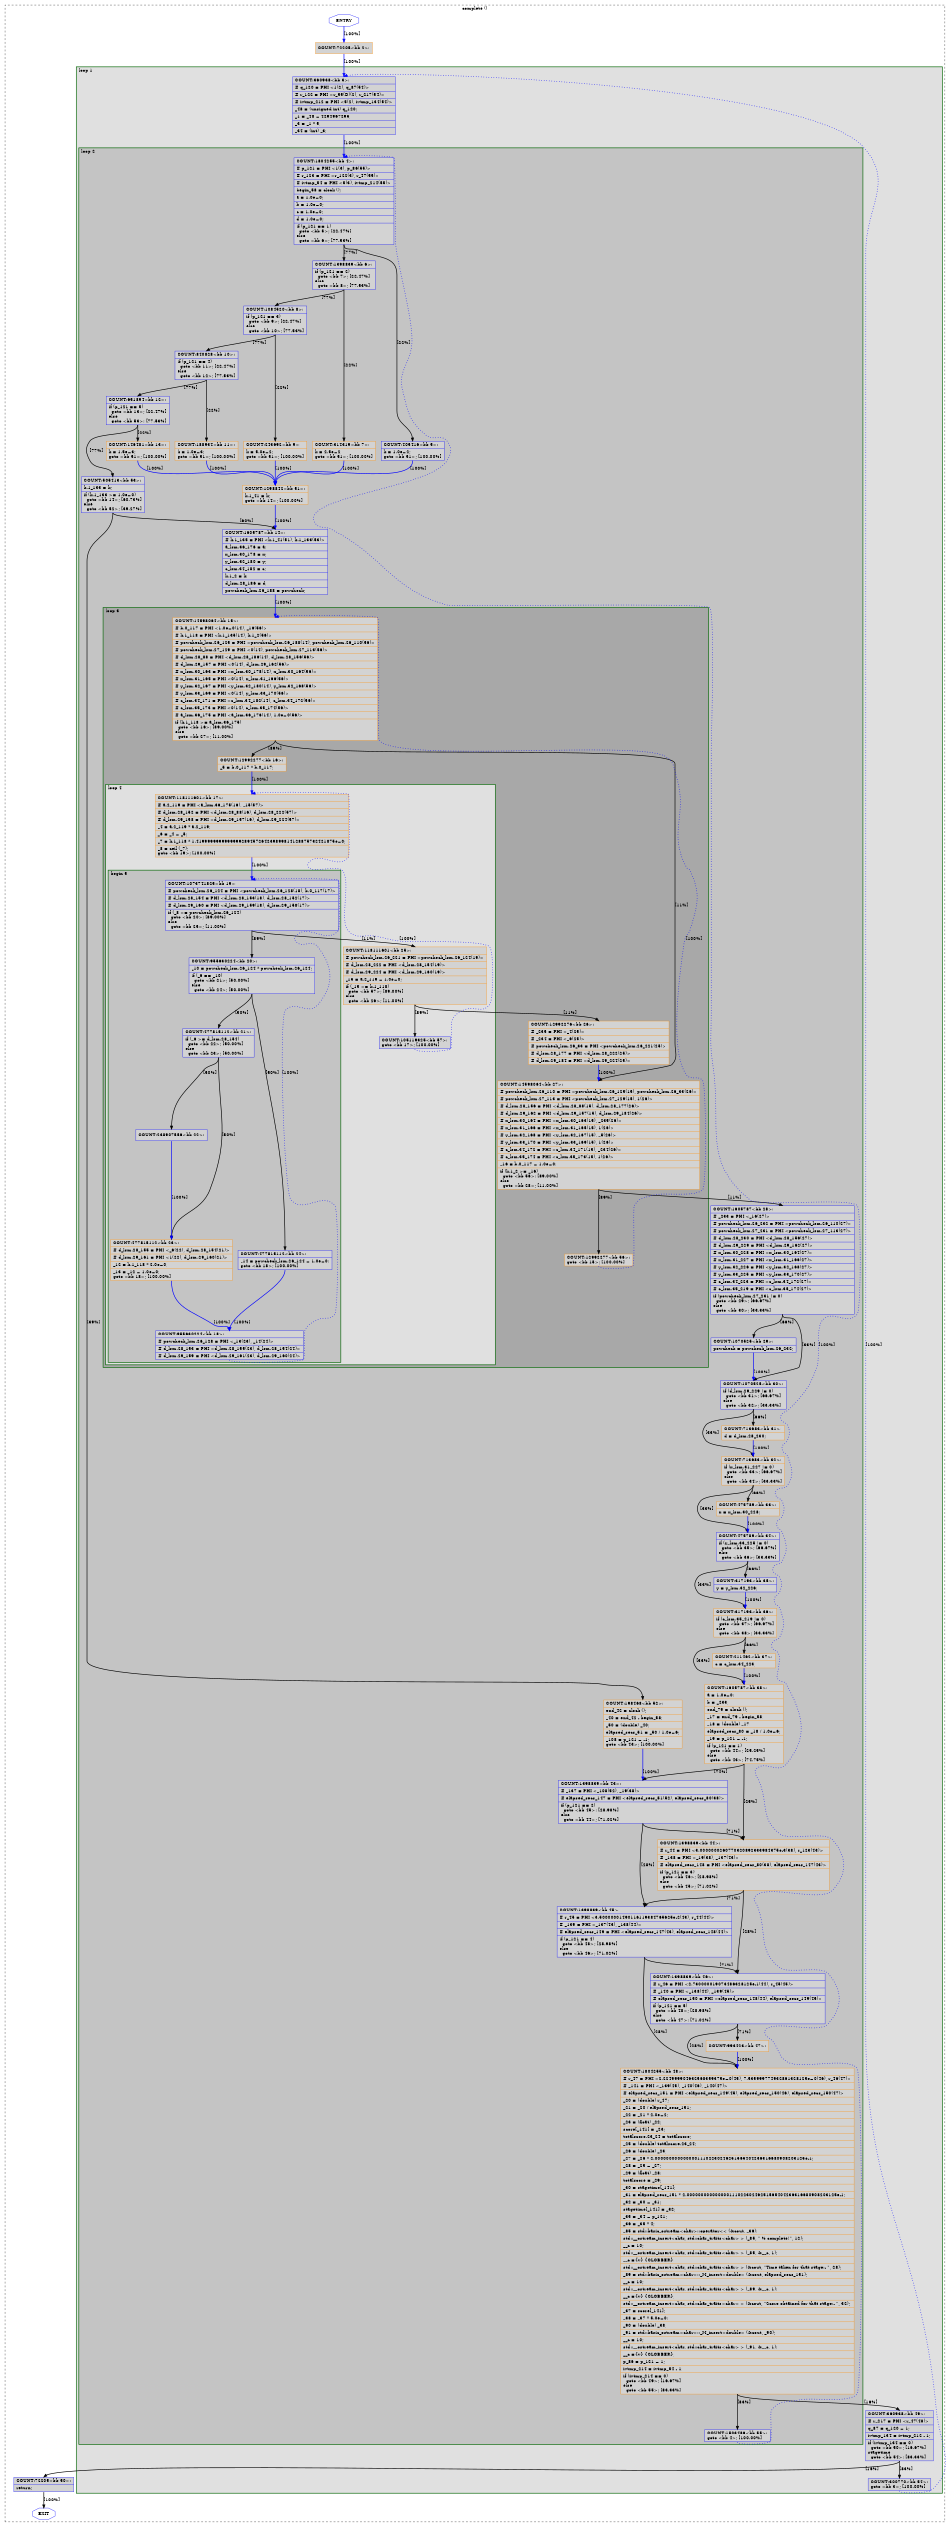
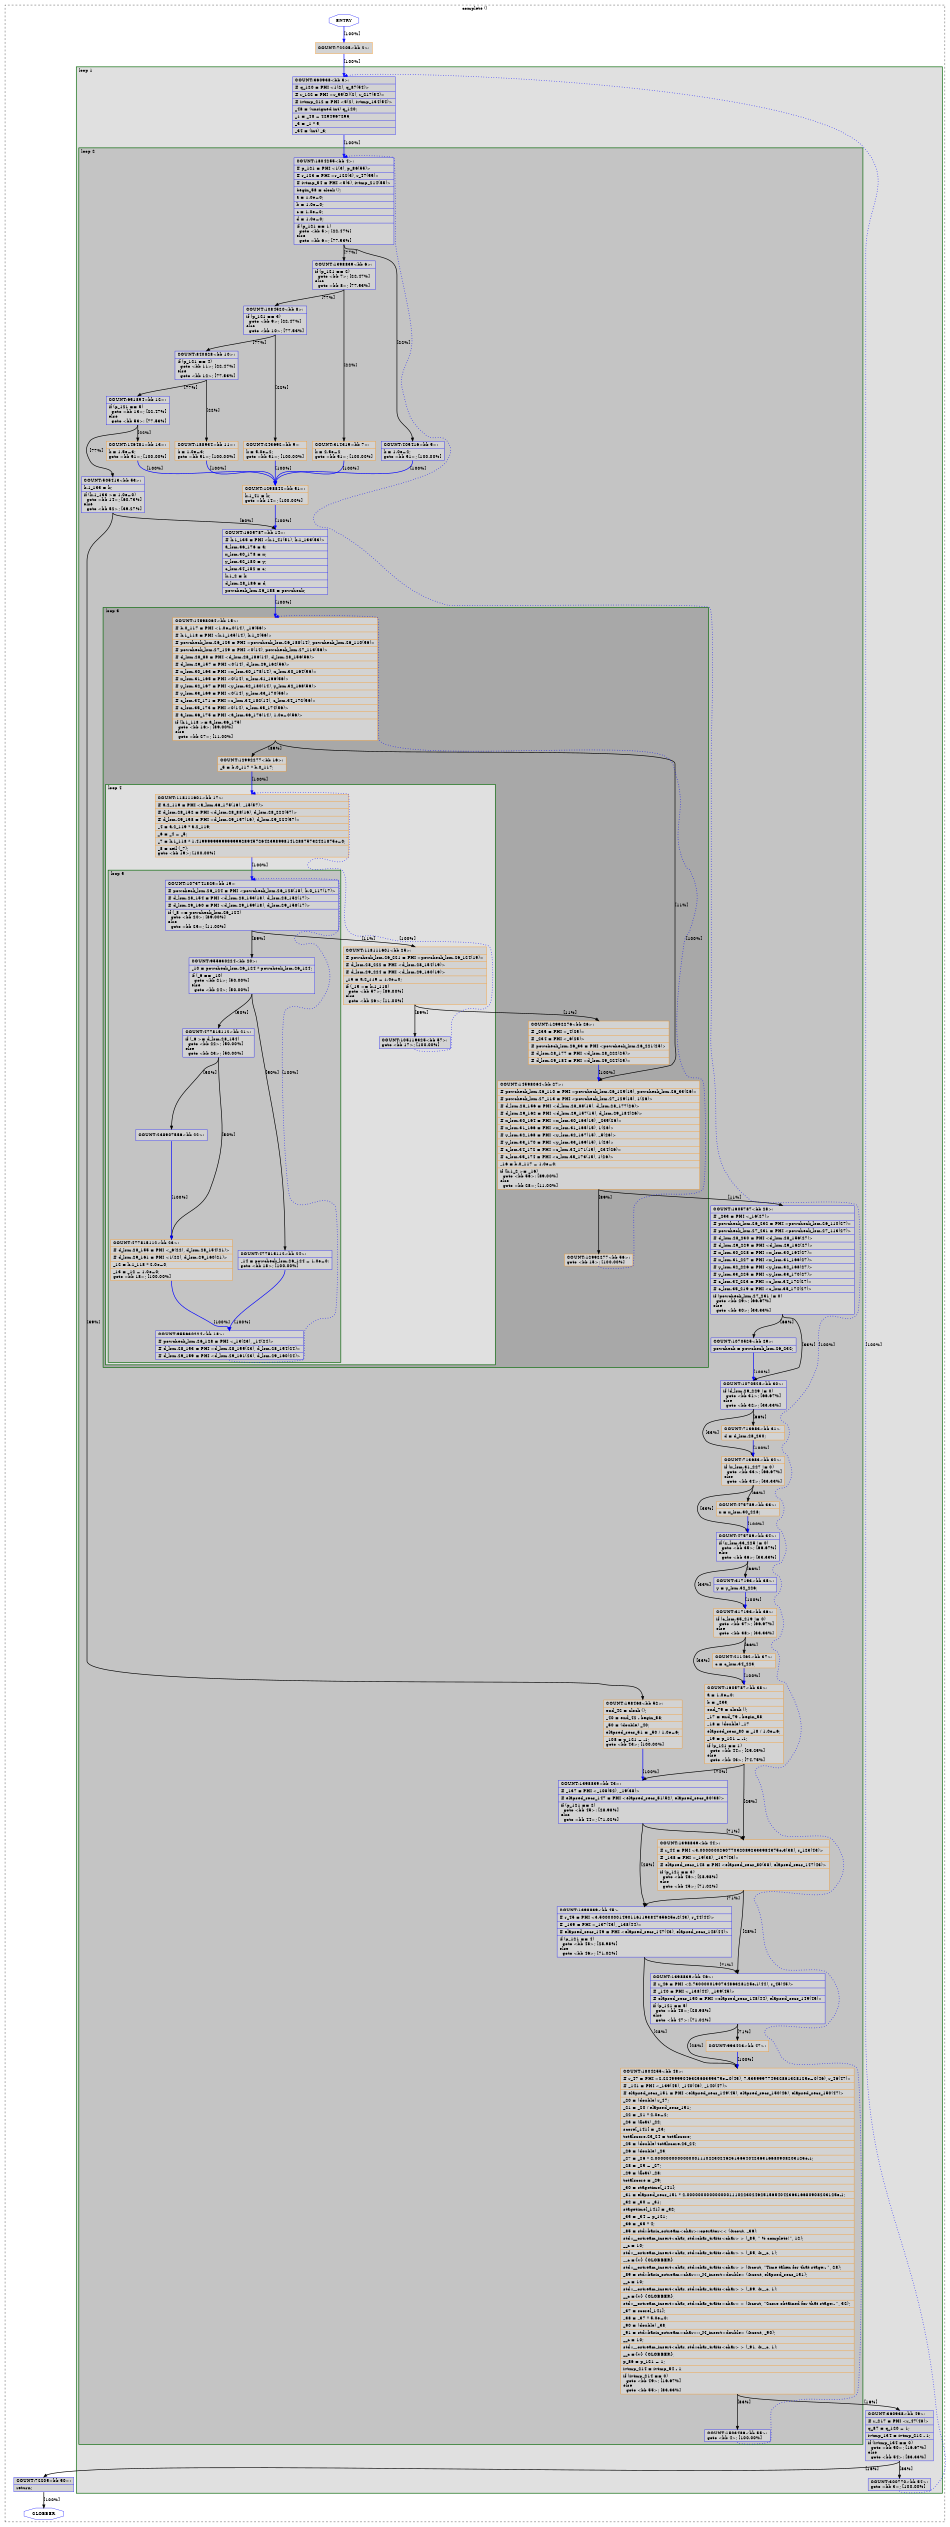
(119, 874) -> (118, 874)
(879, 2452) -> (873, 2452)
(44, 2514) -> (44, 2514)
